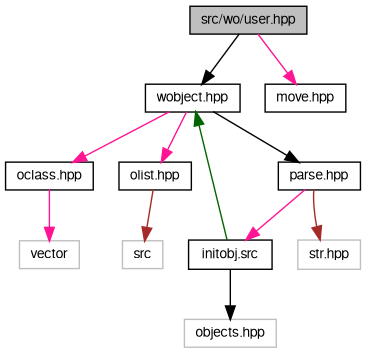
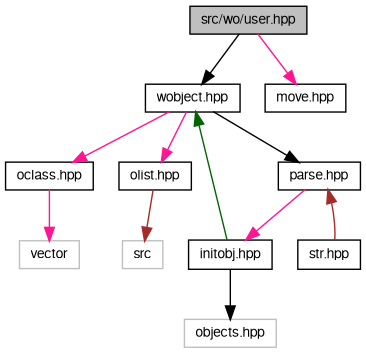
(314, 208) -> (334, 222)
(230, 255) -> (230, 255)
(329, 255) -> (329, 255)
